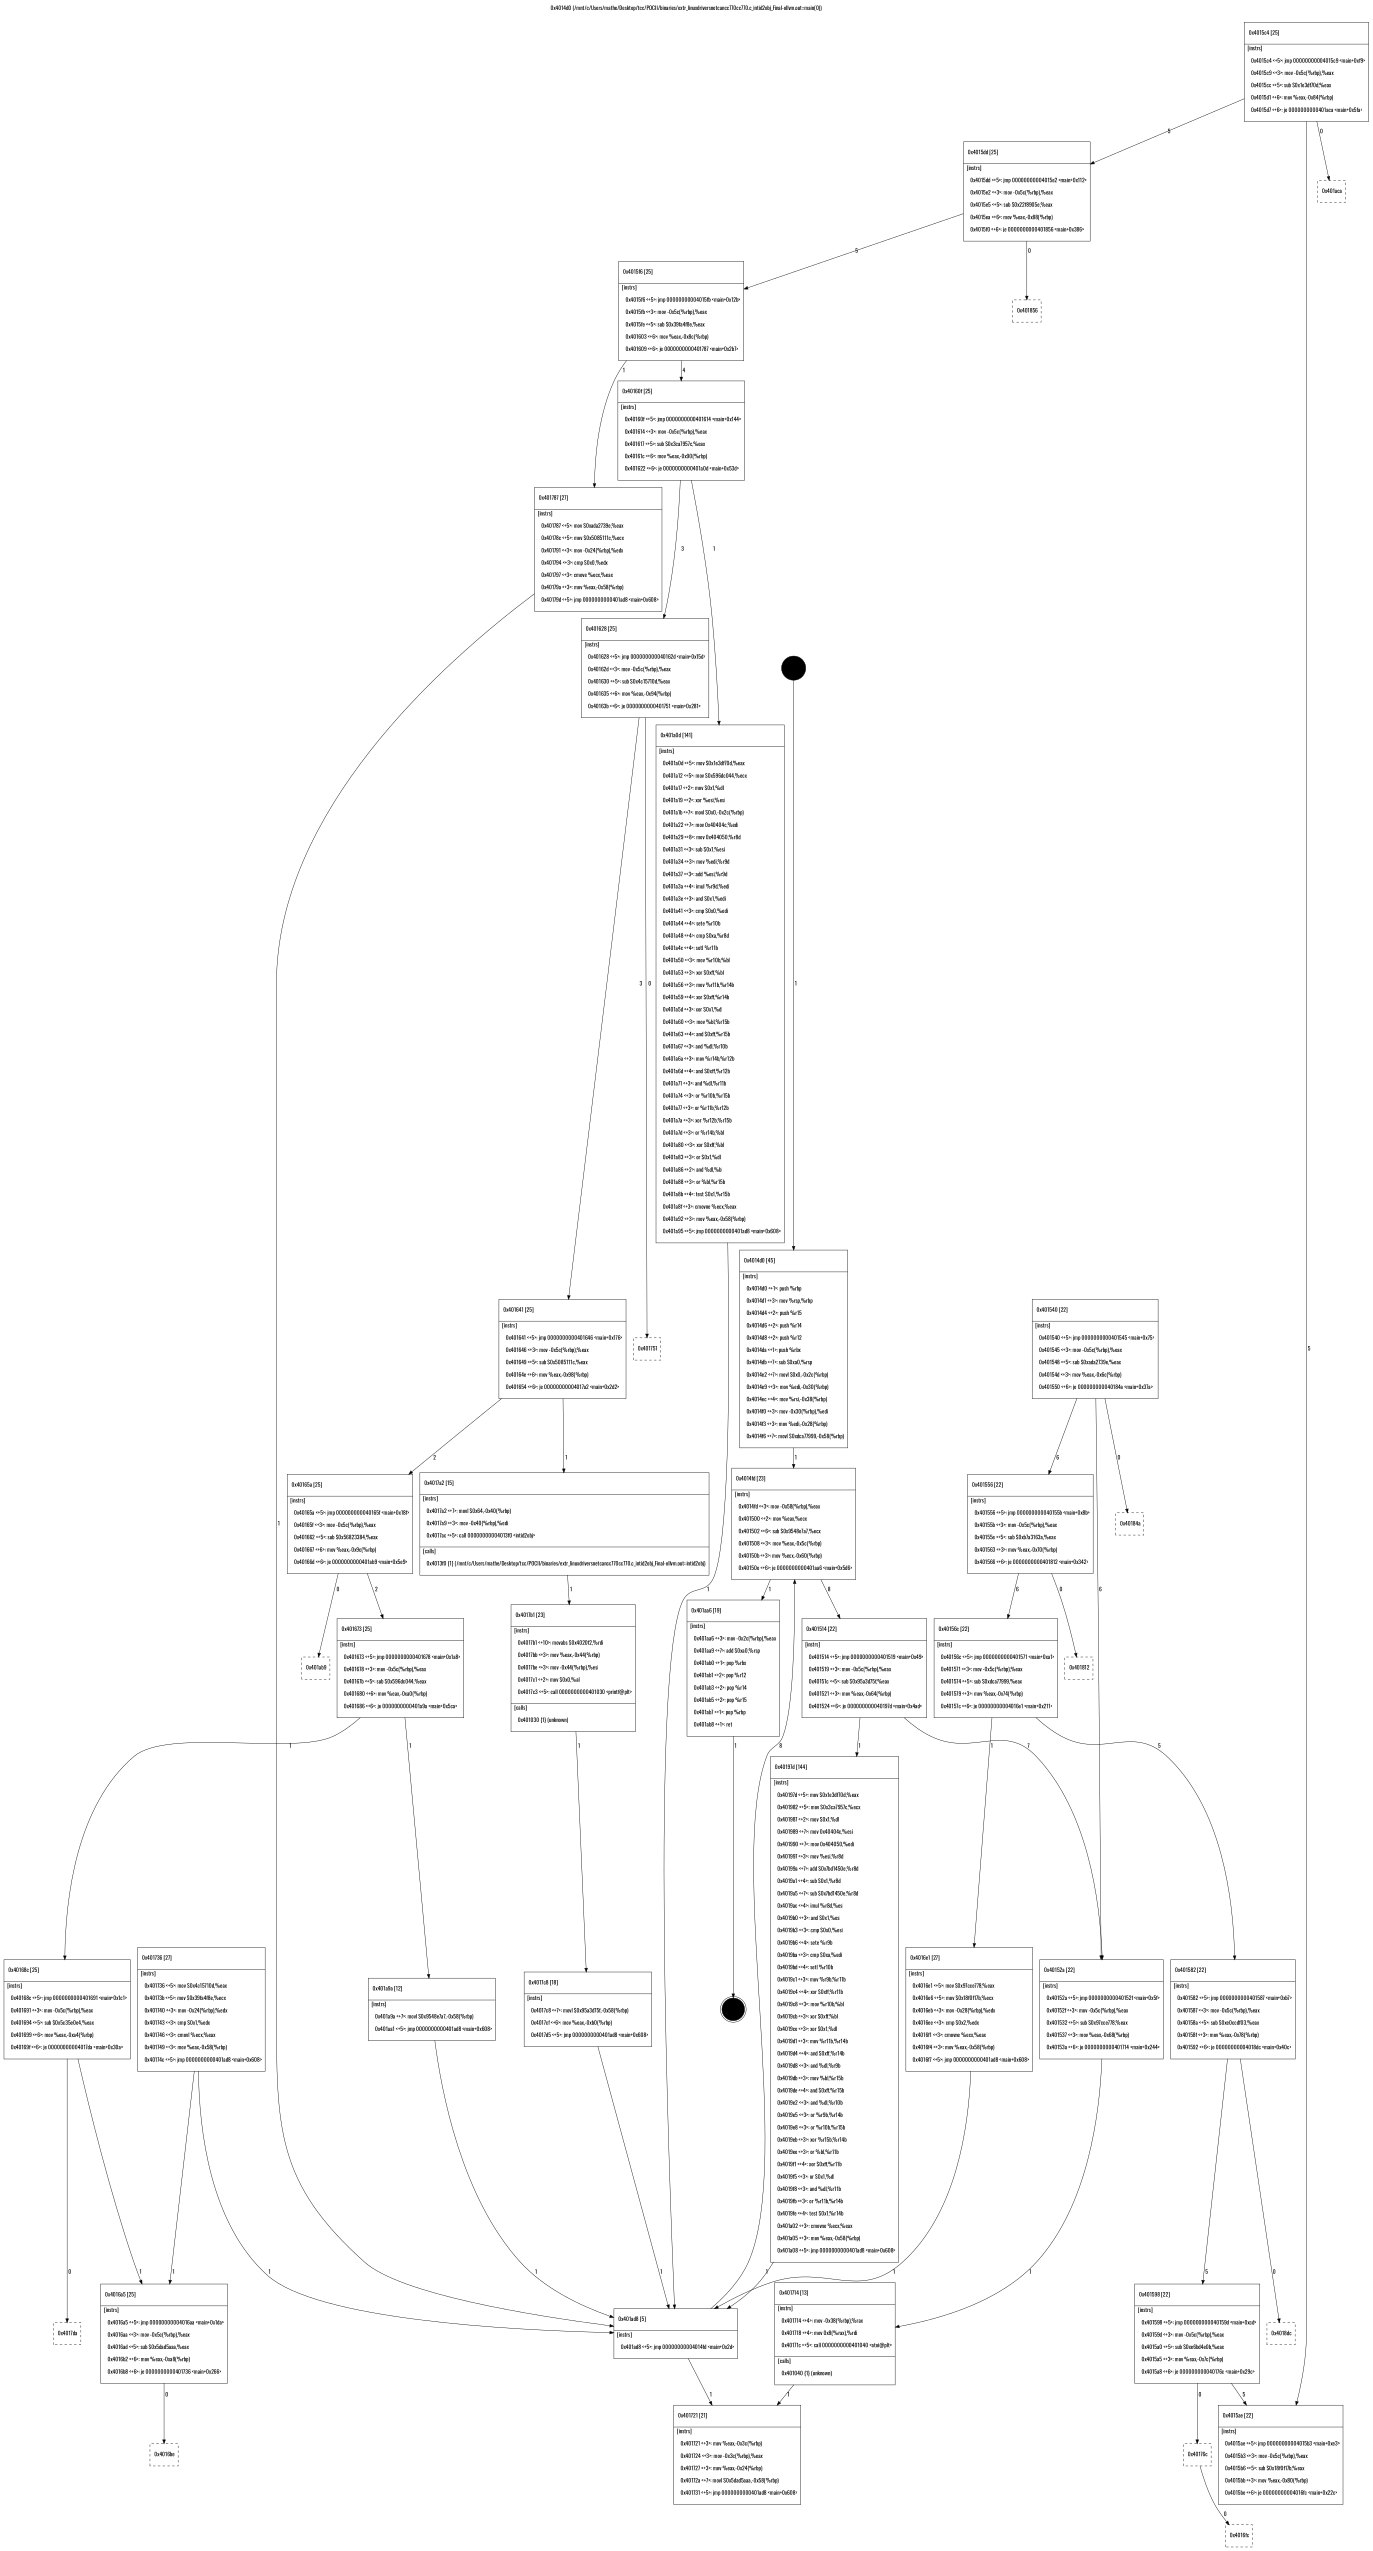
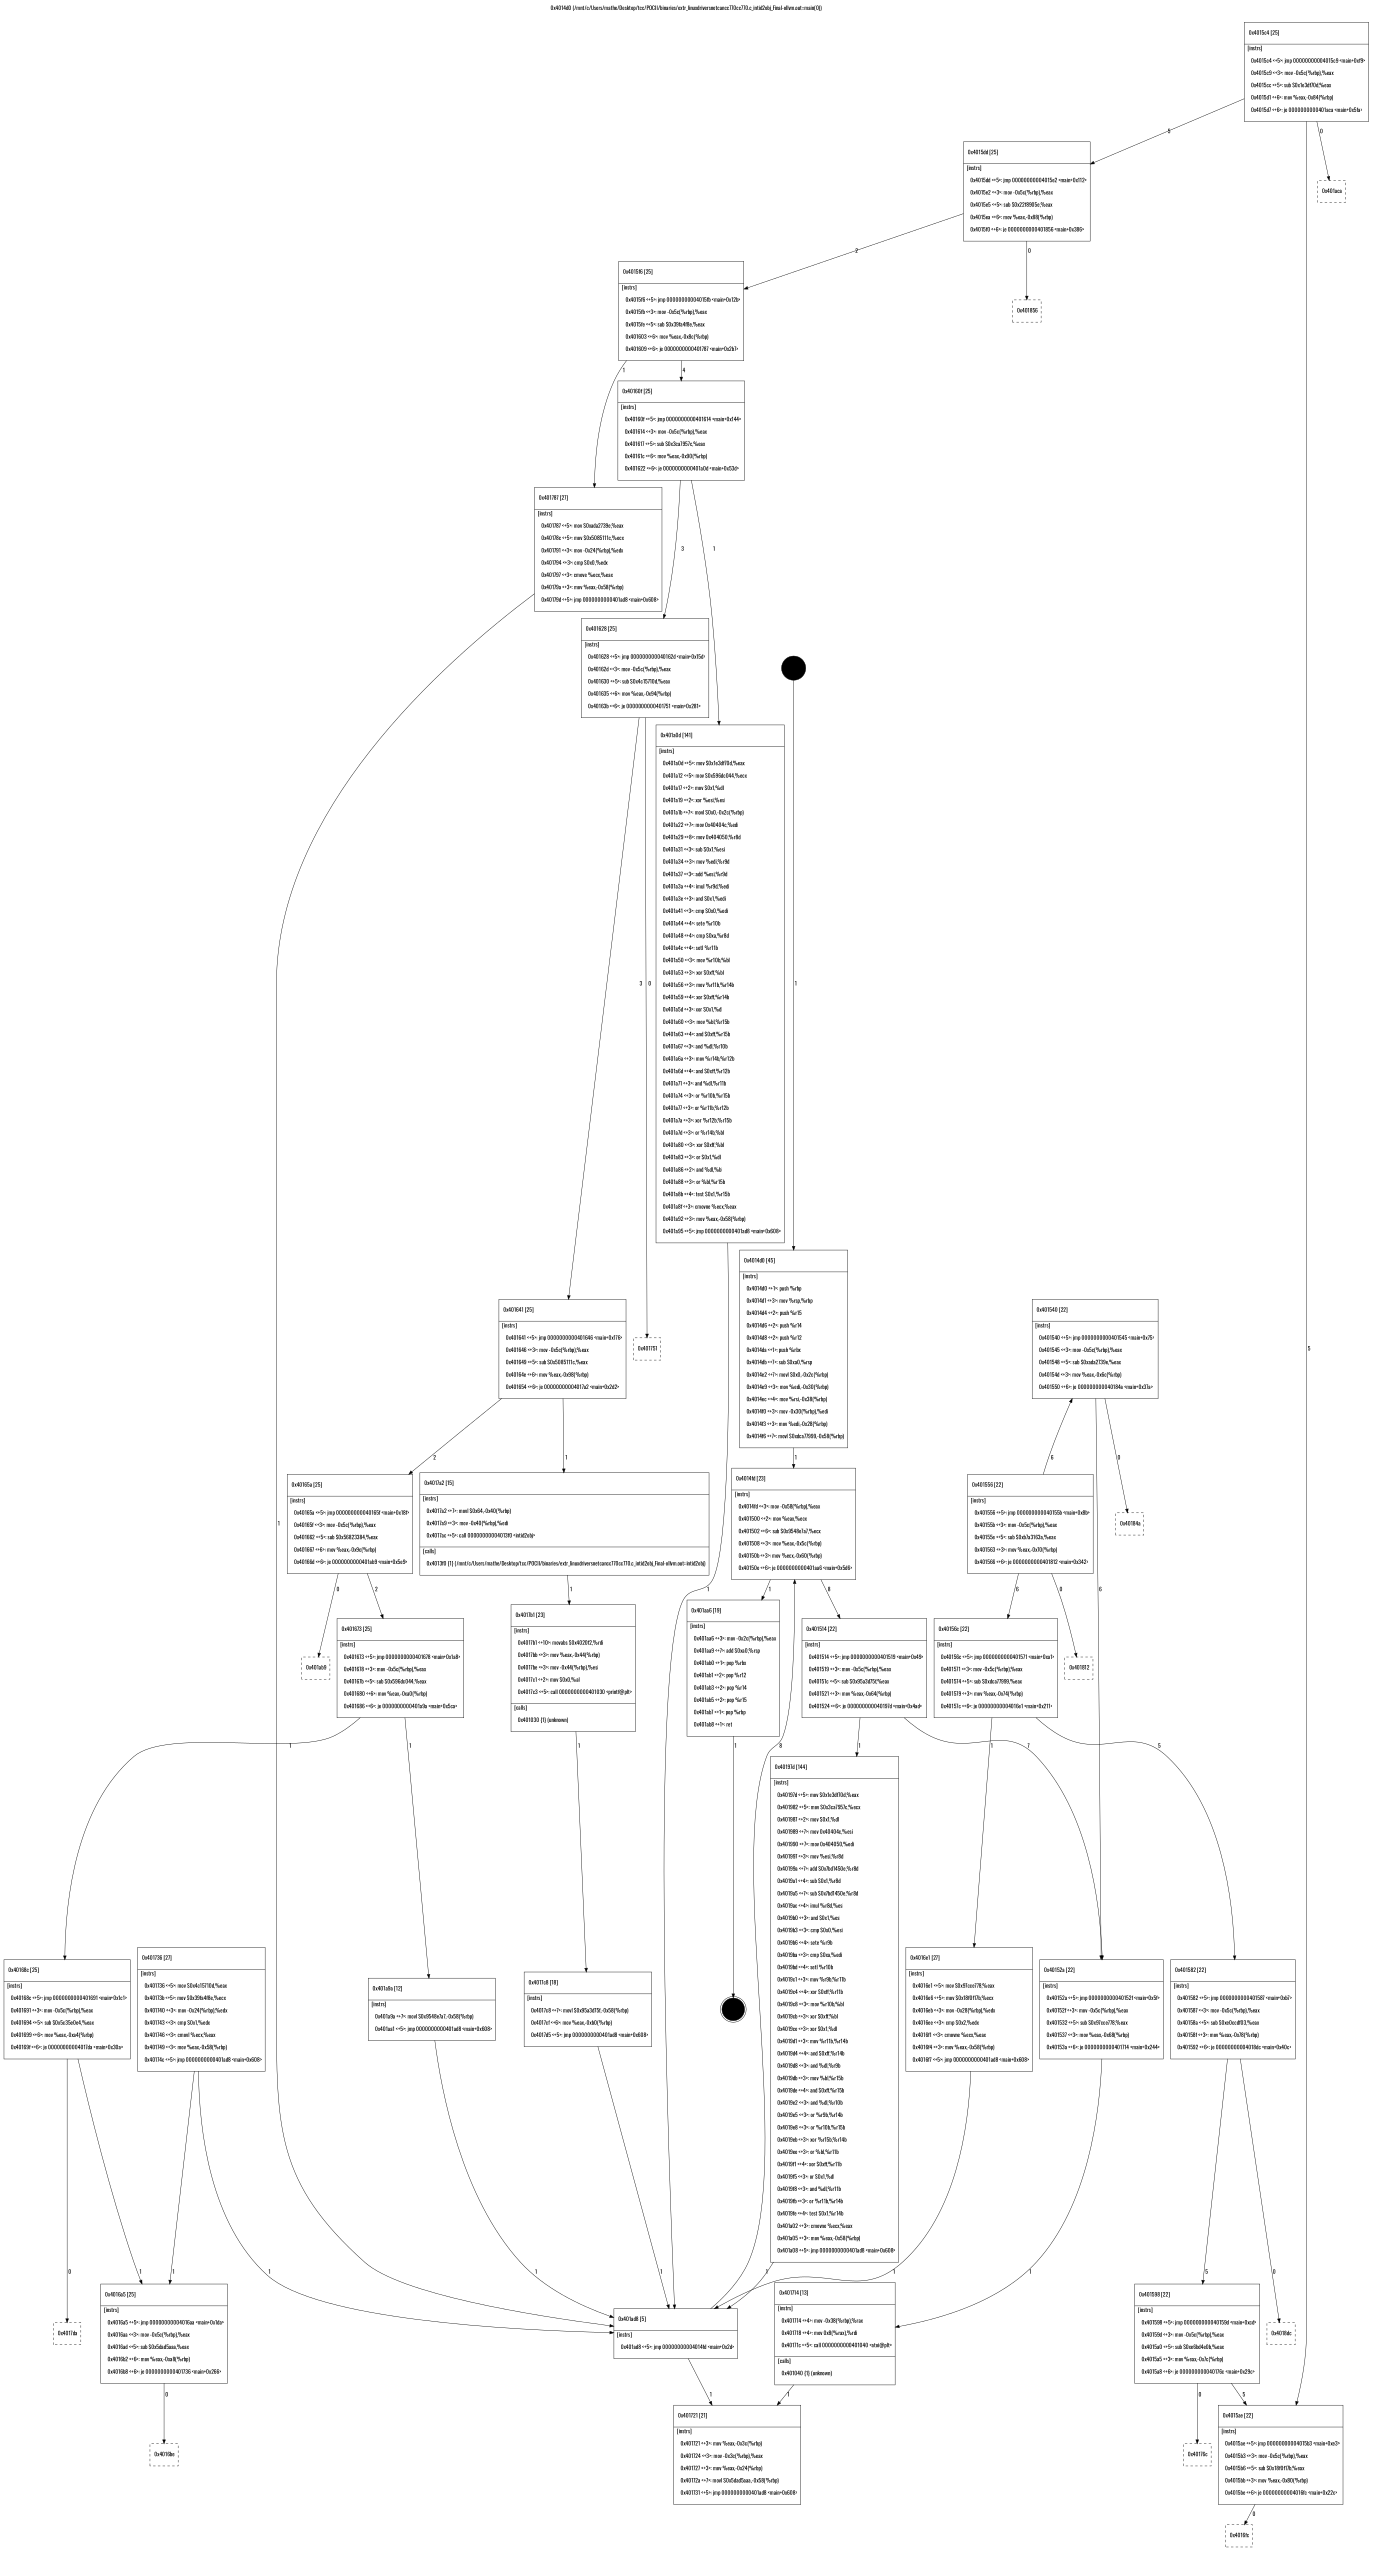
(856, 251) -> (856, 251)
(1063, 1435) -> (1056, 1438)
(1210, 2495) -> (1251, 2513)
